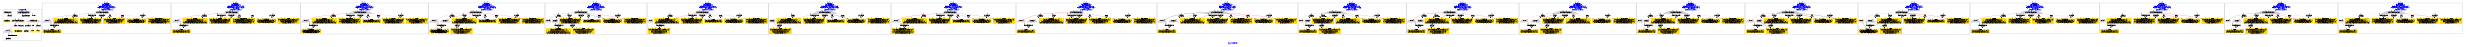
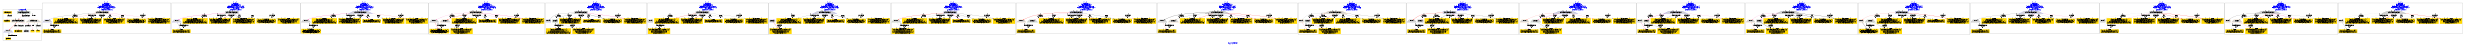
(8, 12) -> (8, 12)
